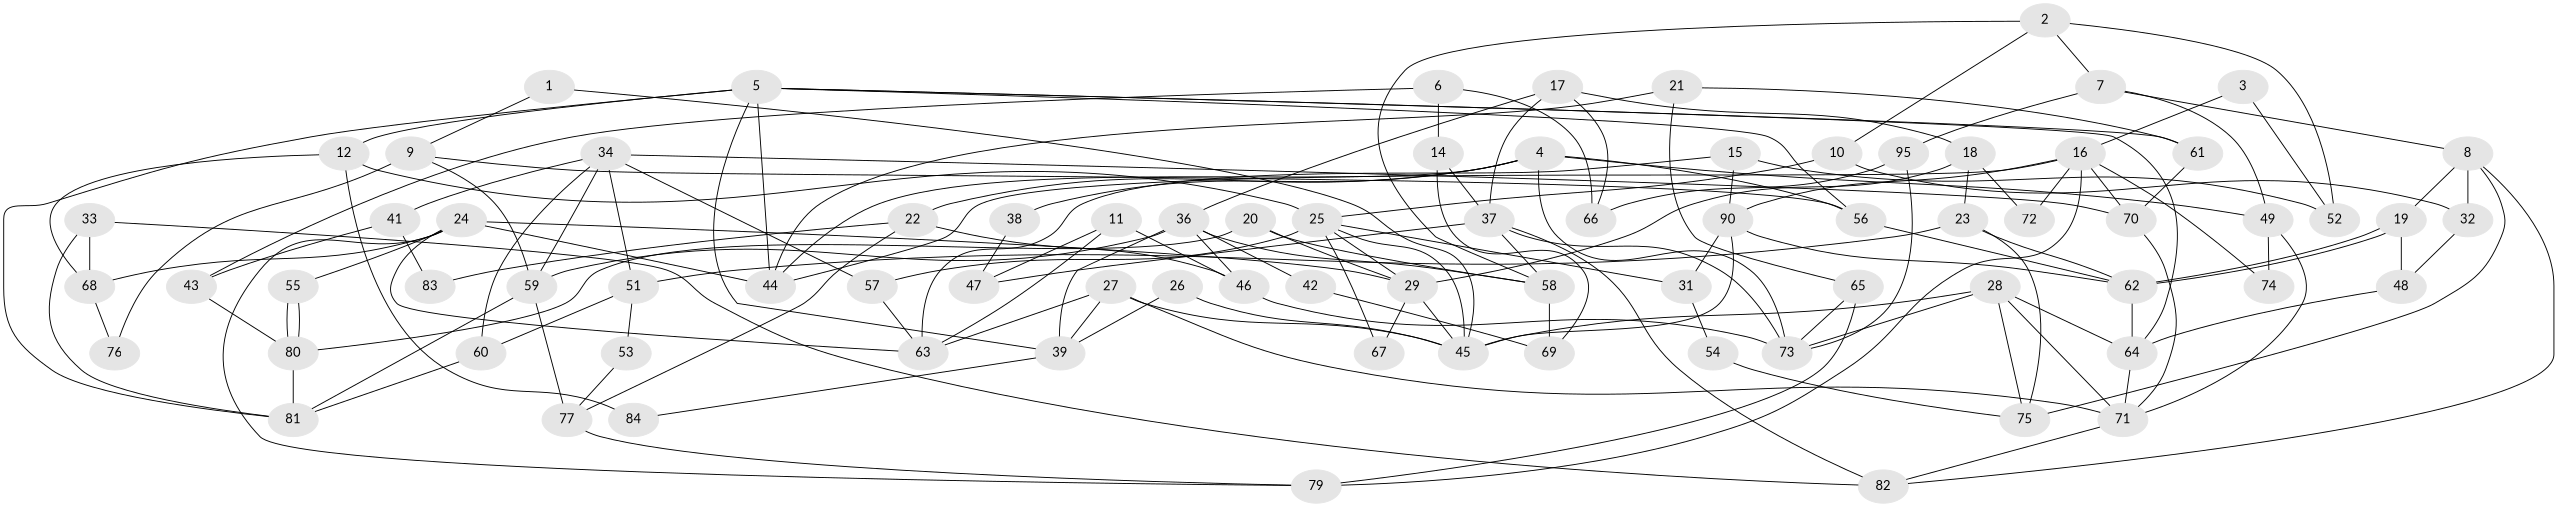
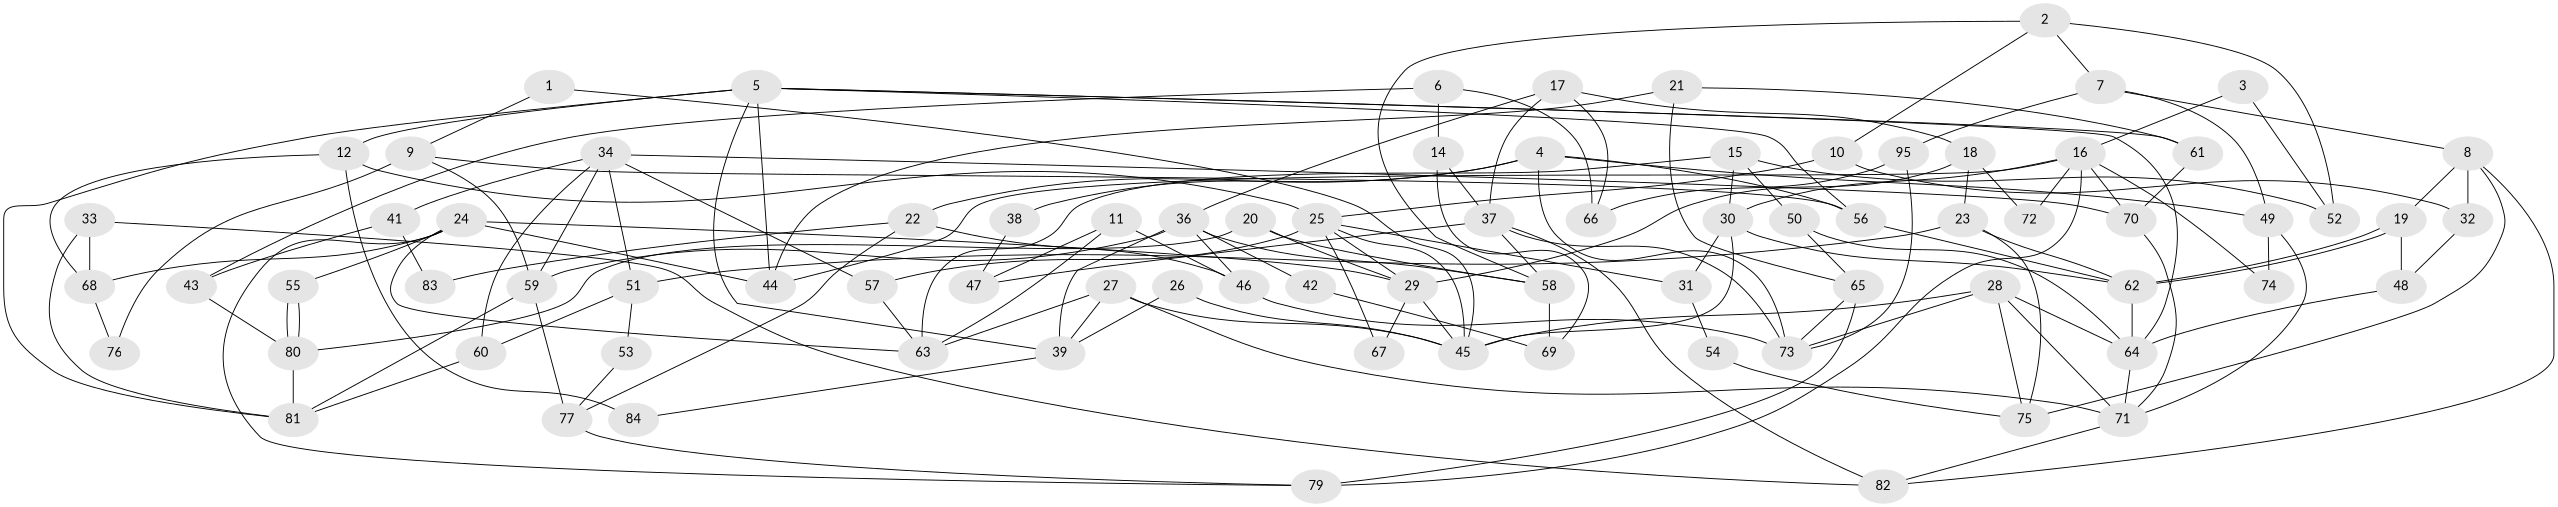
(1005, 182) -> none
(1728, 220) -> (1728, 220)
none -> (1794, 220)
